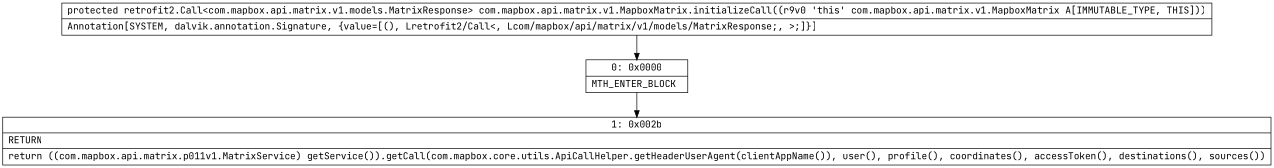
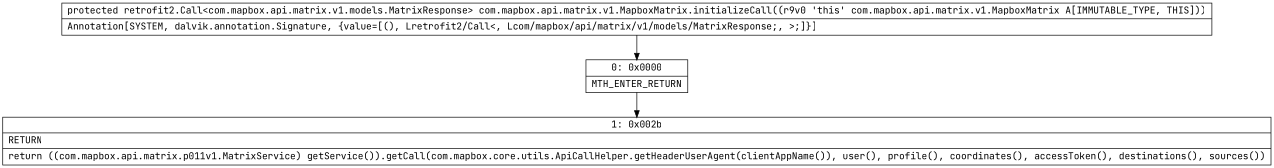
(634, 84) -> (637, 84)
